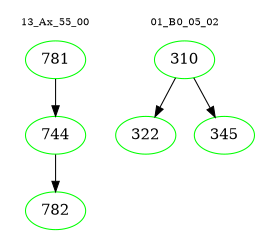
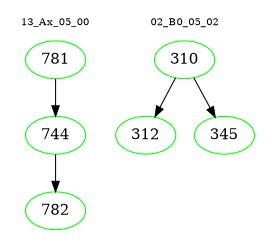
(56, 23) -> (56, 23)
(185, 23) -> (185, 23)
(146, 135) -> (146, 135)
